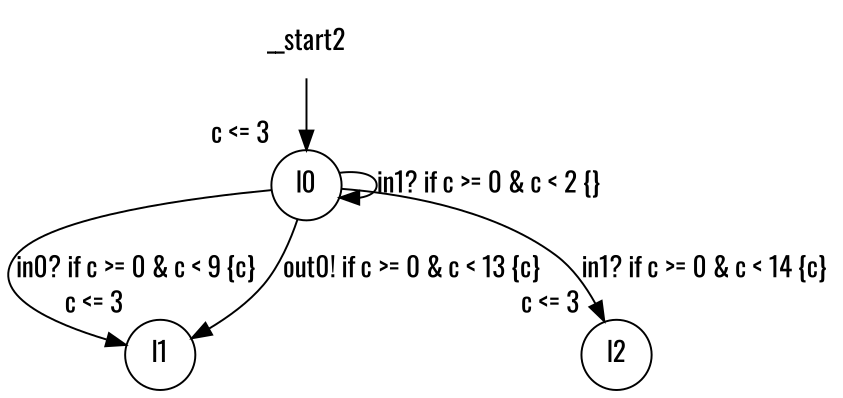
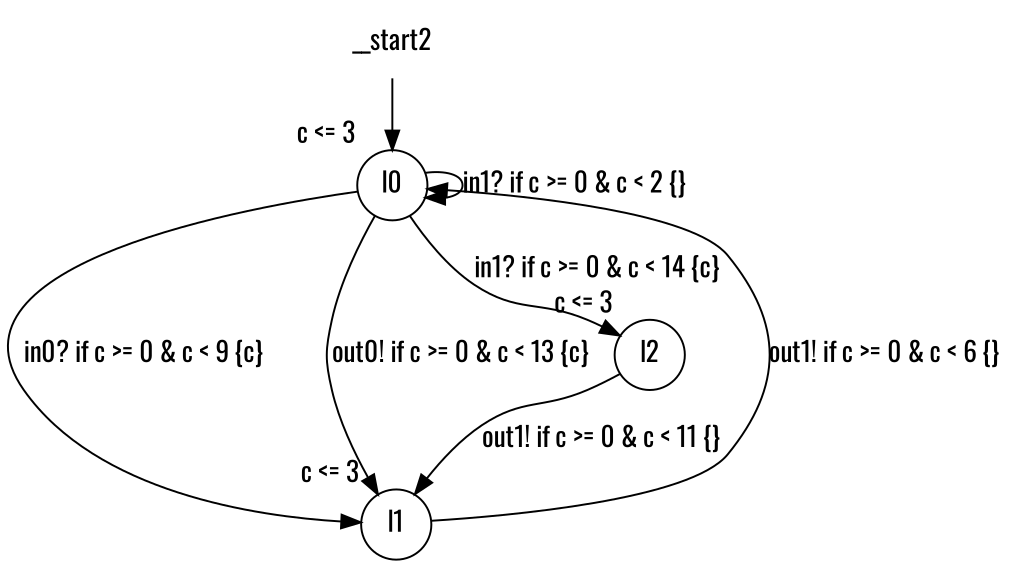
none -> (769, 363)
none -> (514, 410)
